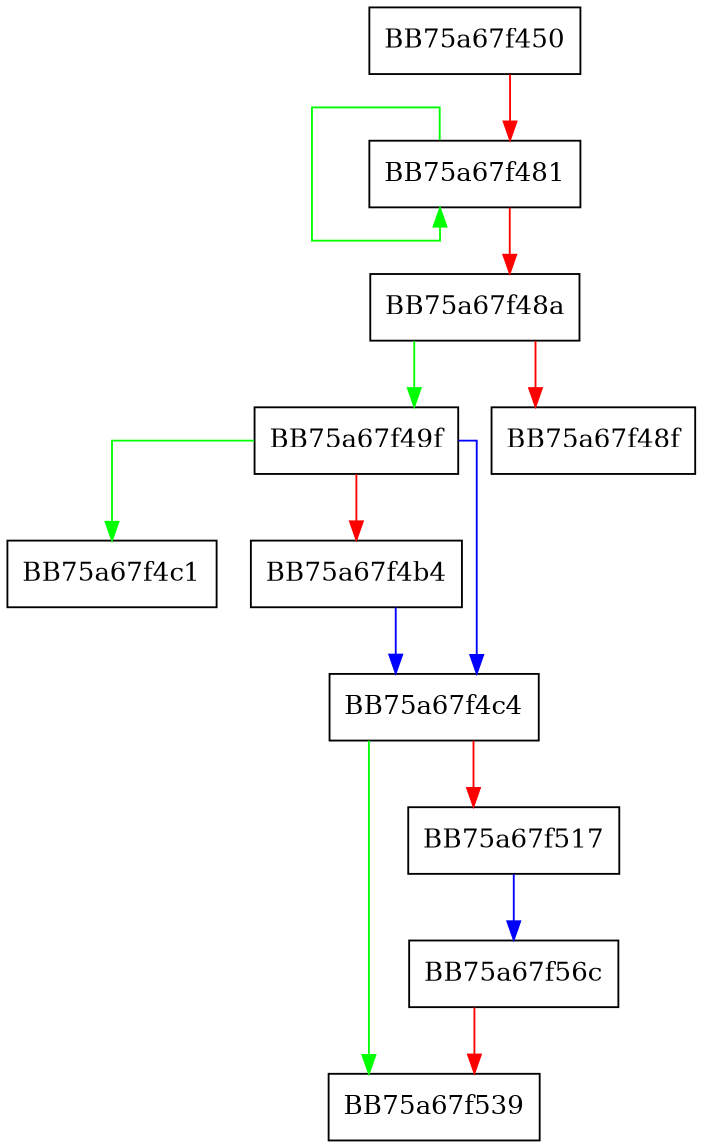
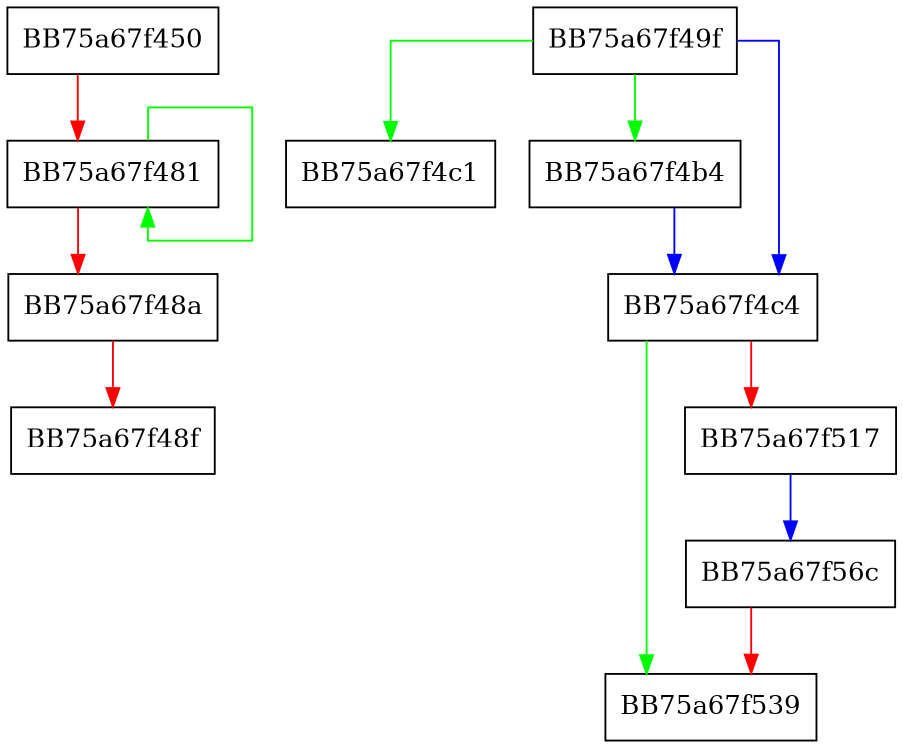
(414, 365) -> none
(356, 498) -> (635, 98)
